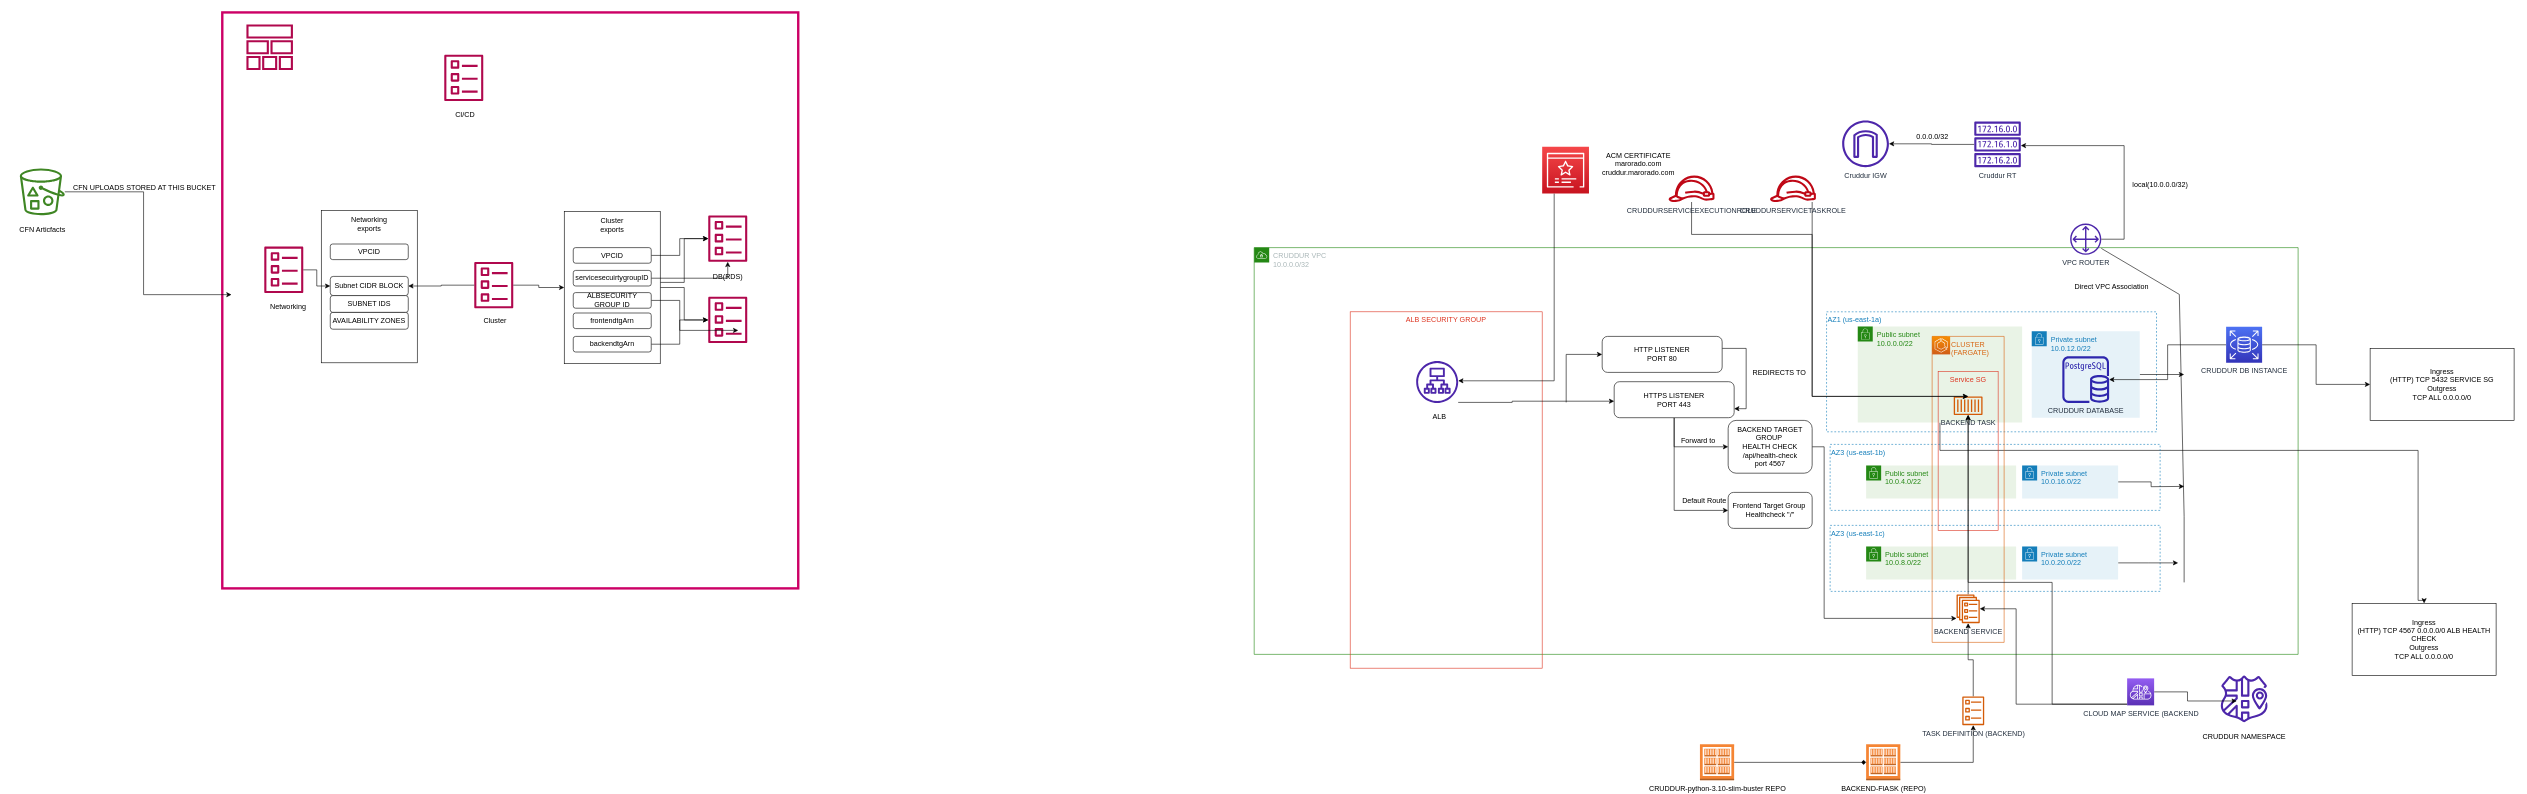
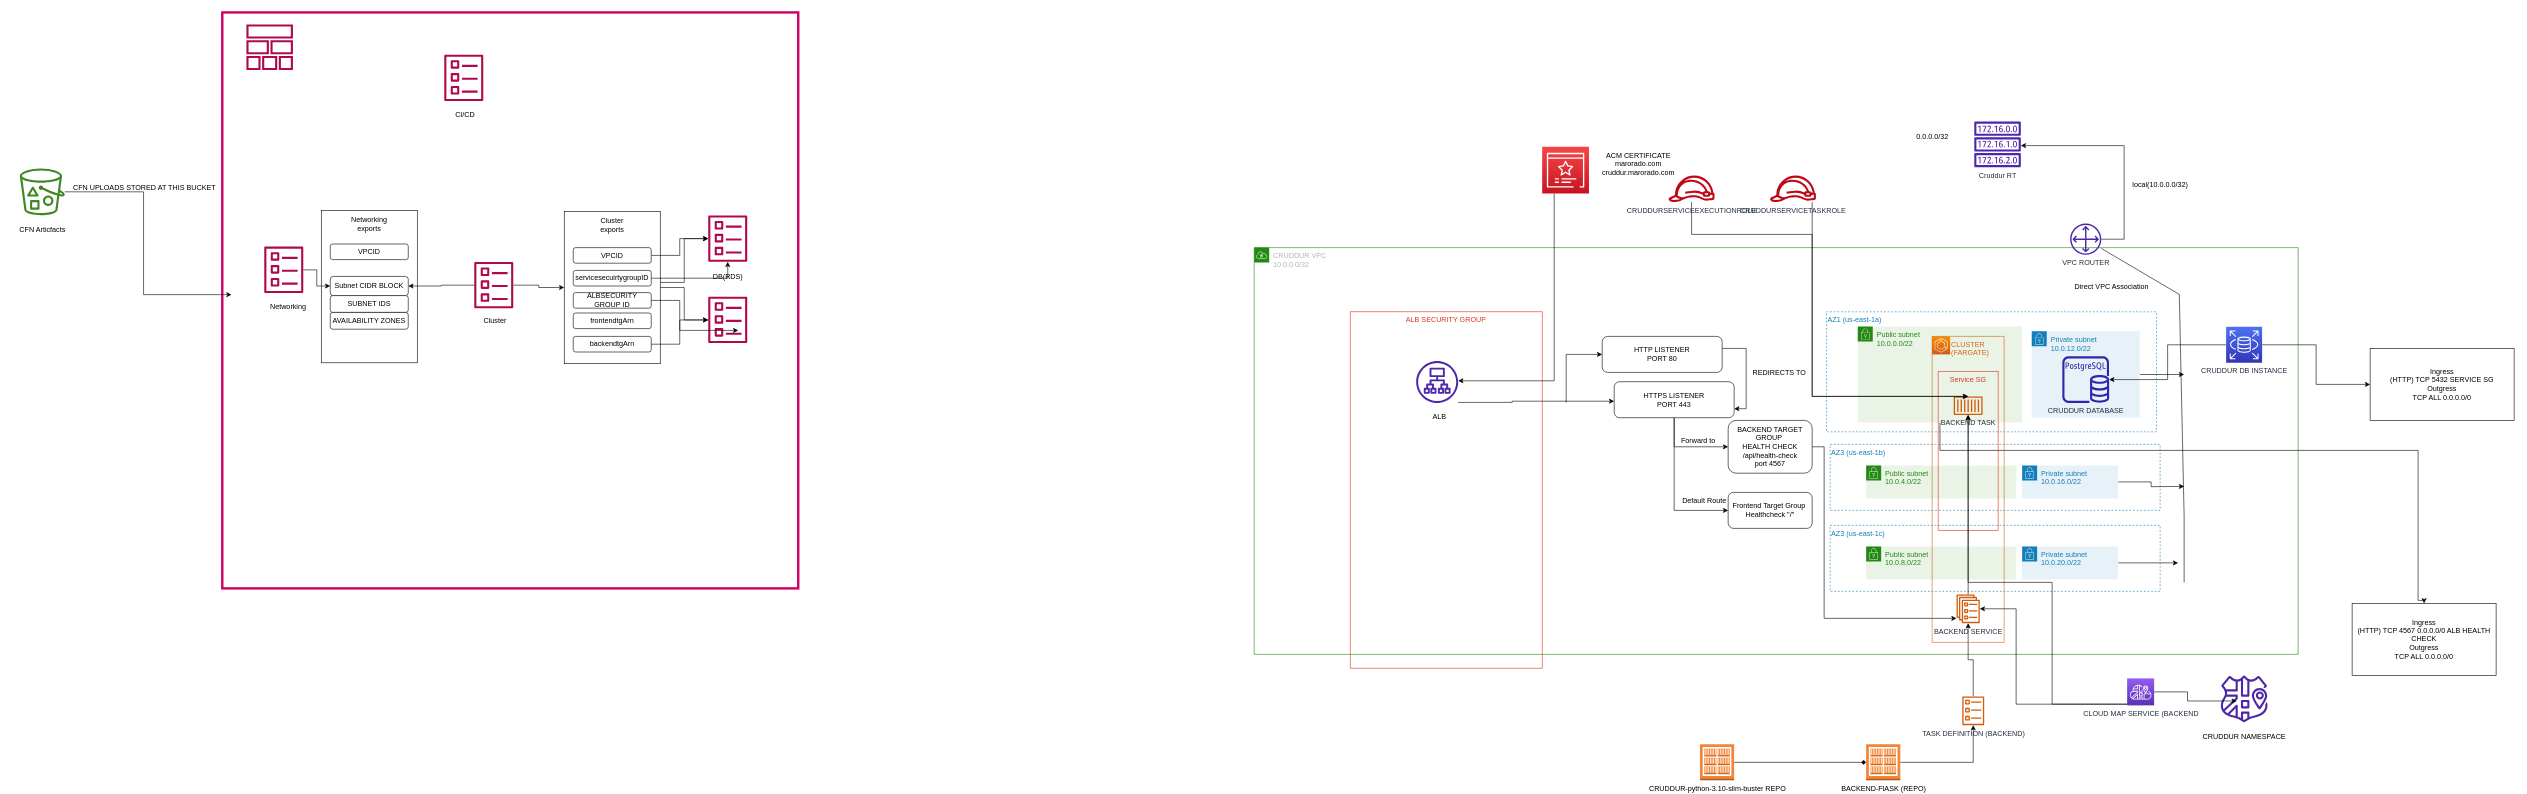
(1866, 144) -> none
(1952, 144) -> none
